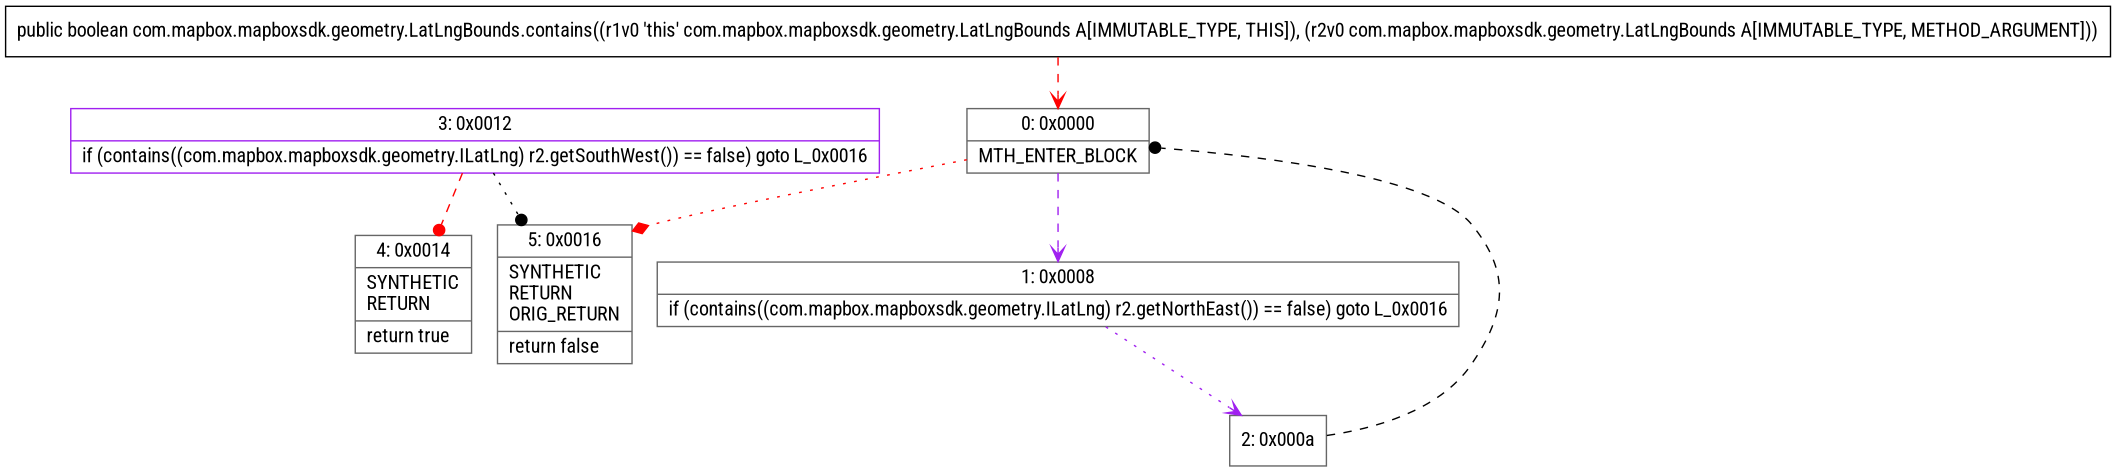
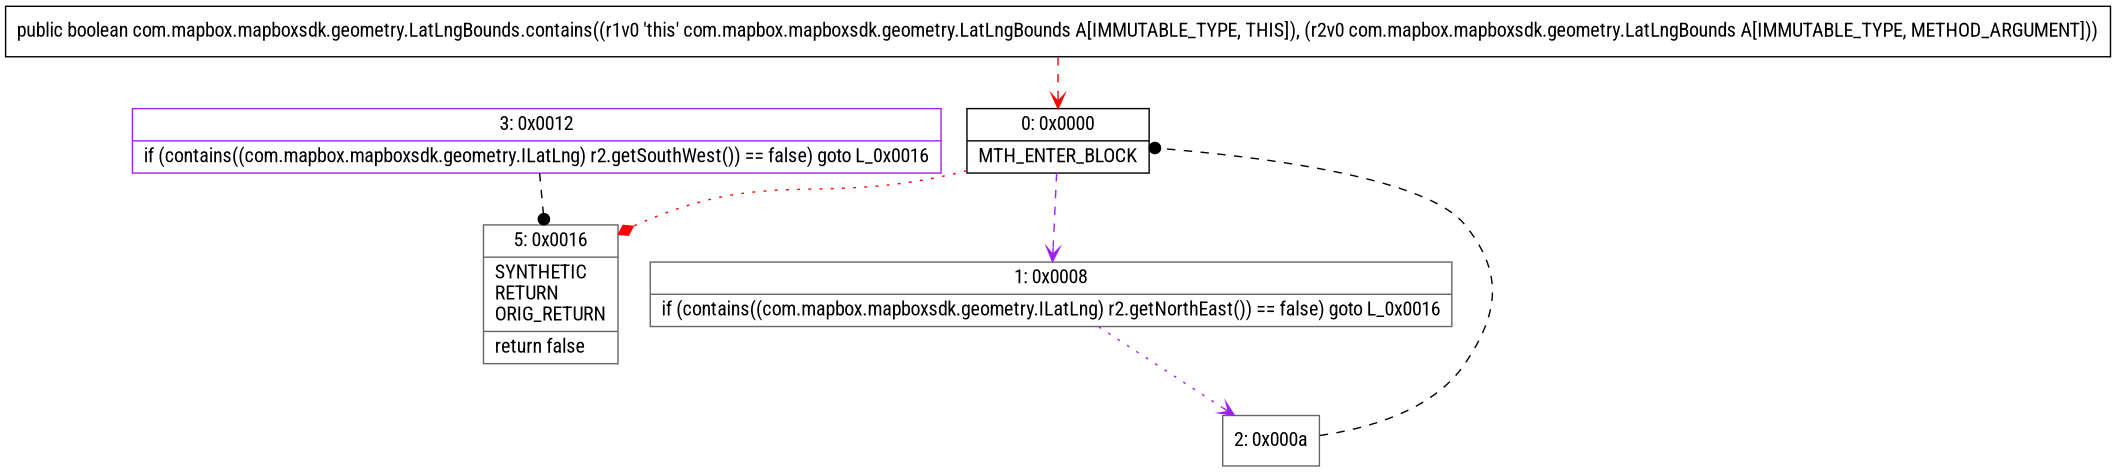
(1058, 141) -> (1058, 141)
(506, 194) -> (541, 193)
(413, 294) -> none
